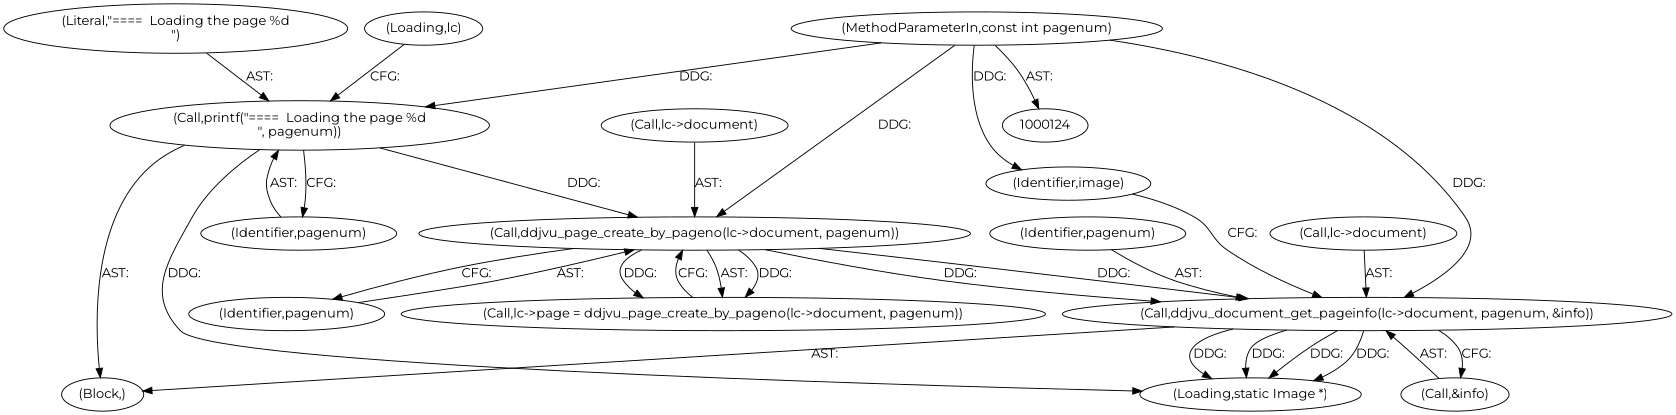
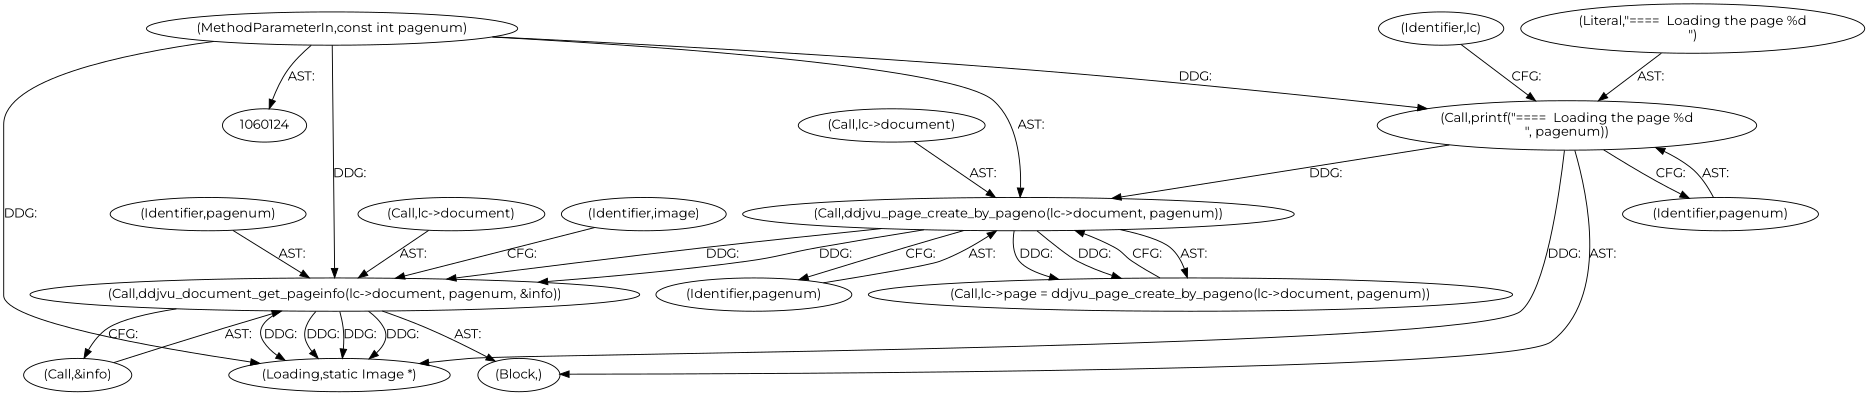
(424, 29) -> (1441, 29)
(976, 112) -> (4, 222)
(896, 125) -> (1033, 125)
(1045, 125) -> (265, 125)
